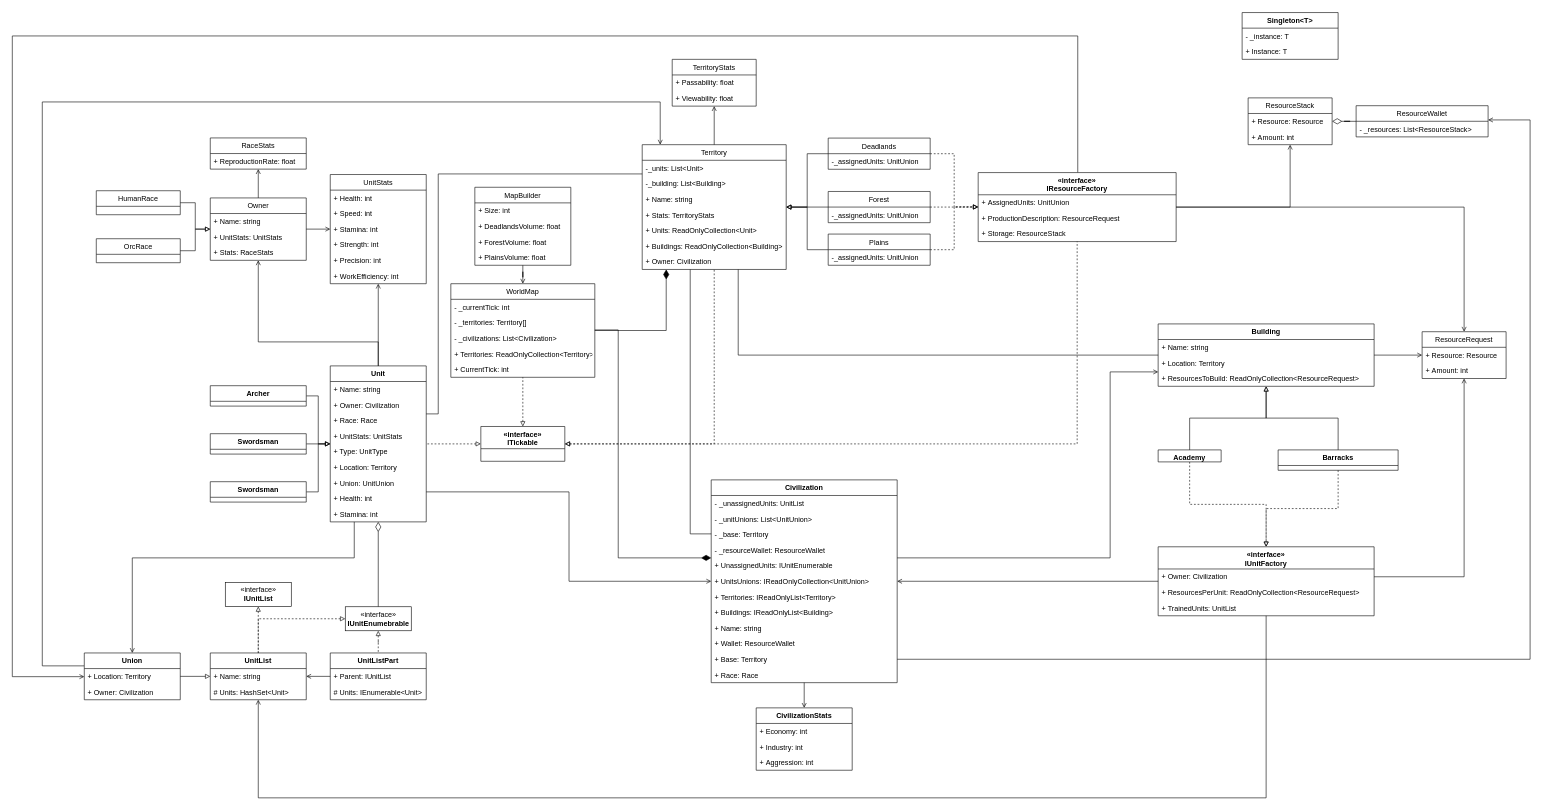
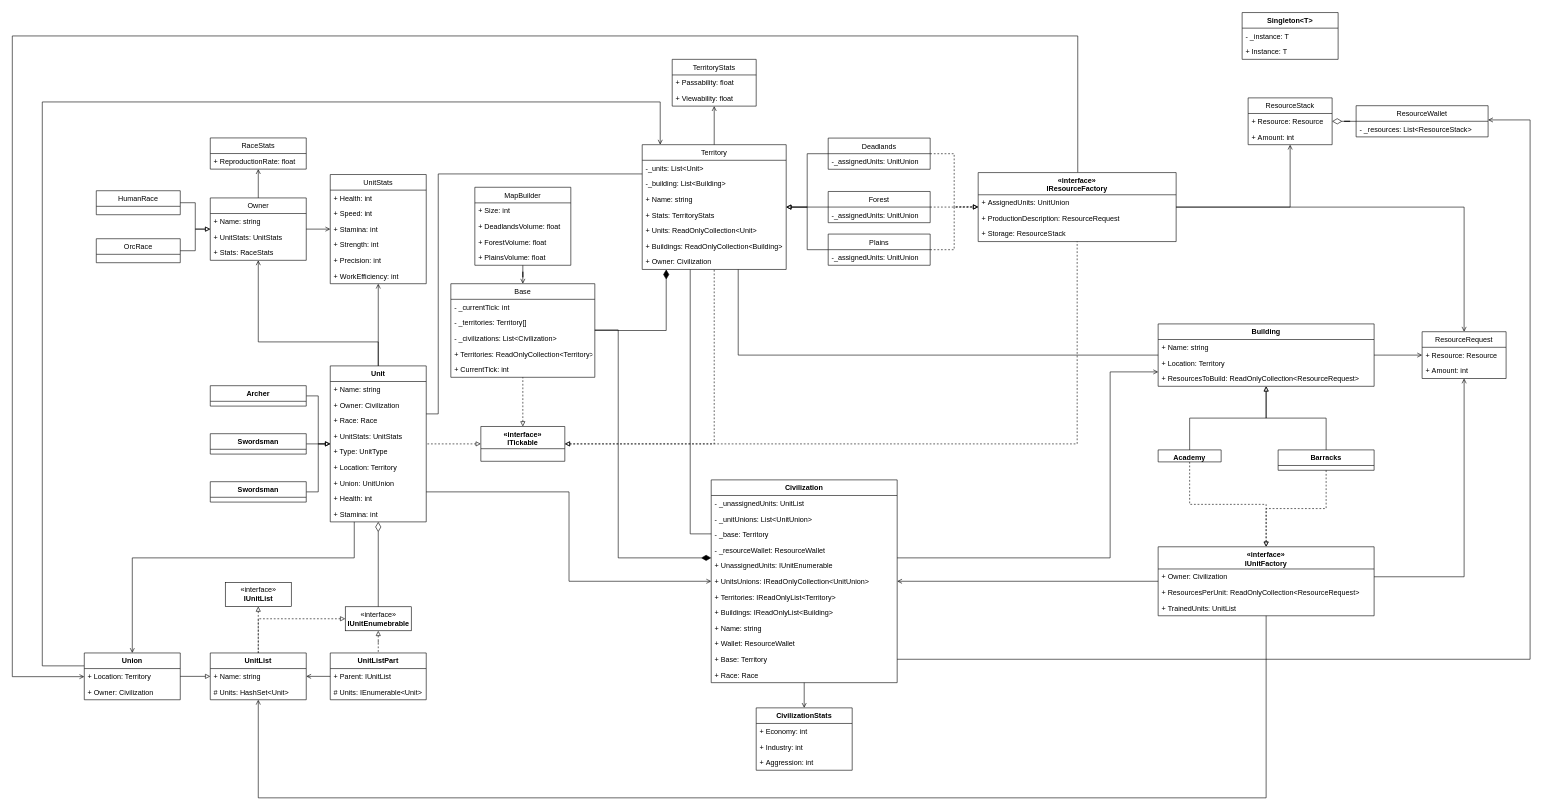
(523, 292) -> (523, 292)
(1338, 460) -> (1326, 460)
